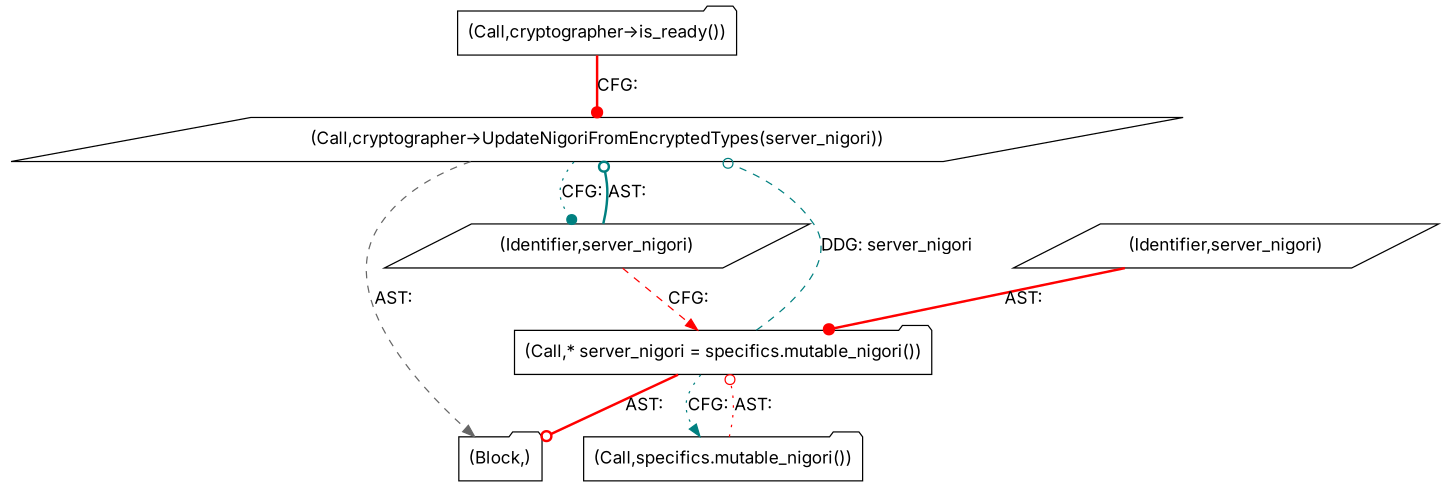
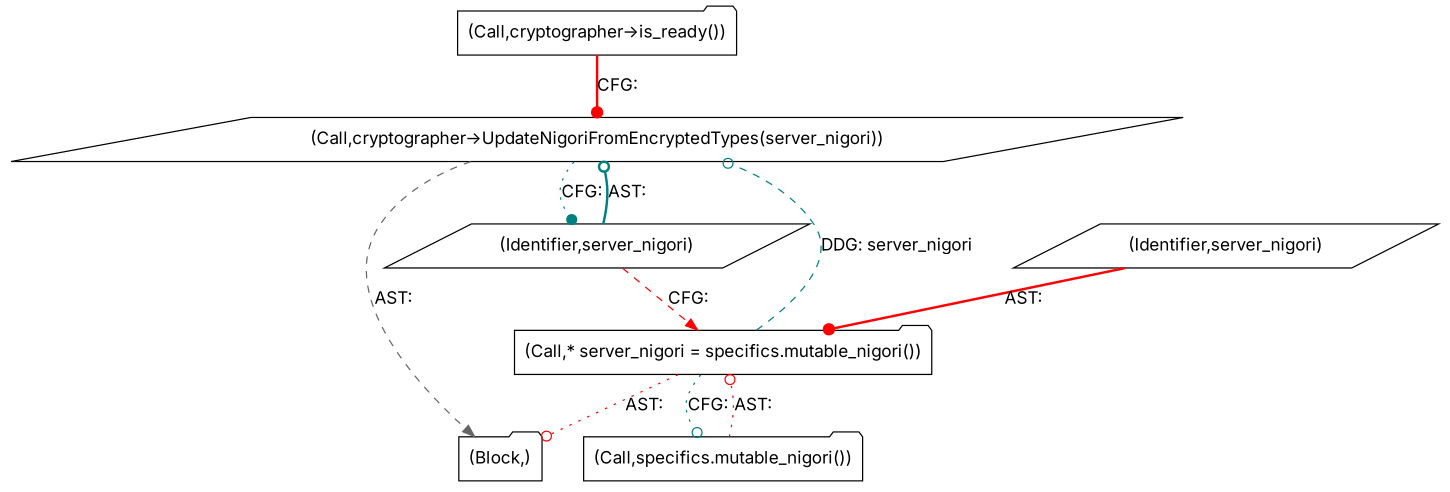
(687, 399) -> (687, 399)
(615, 404) -> (615, 404)
